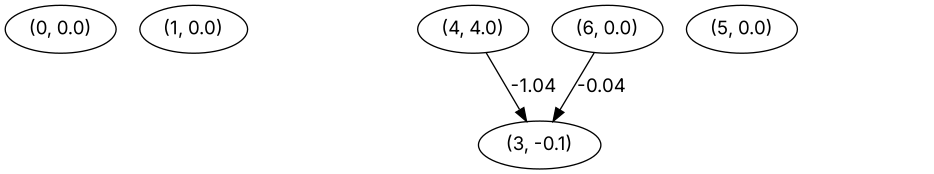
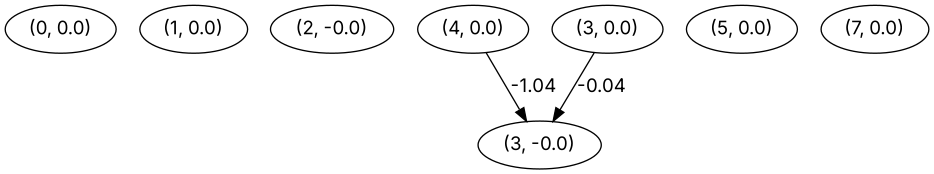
none -> (332, 29)
(473, 29) -> (473, 29)
(608, 29) -> (608, 29)
none -> (875, 29)
(540, 145) -> (540, 145)
